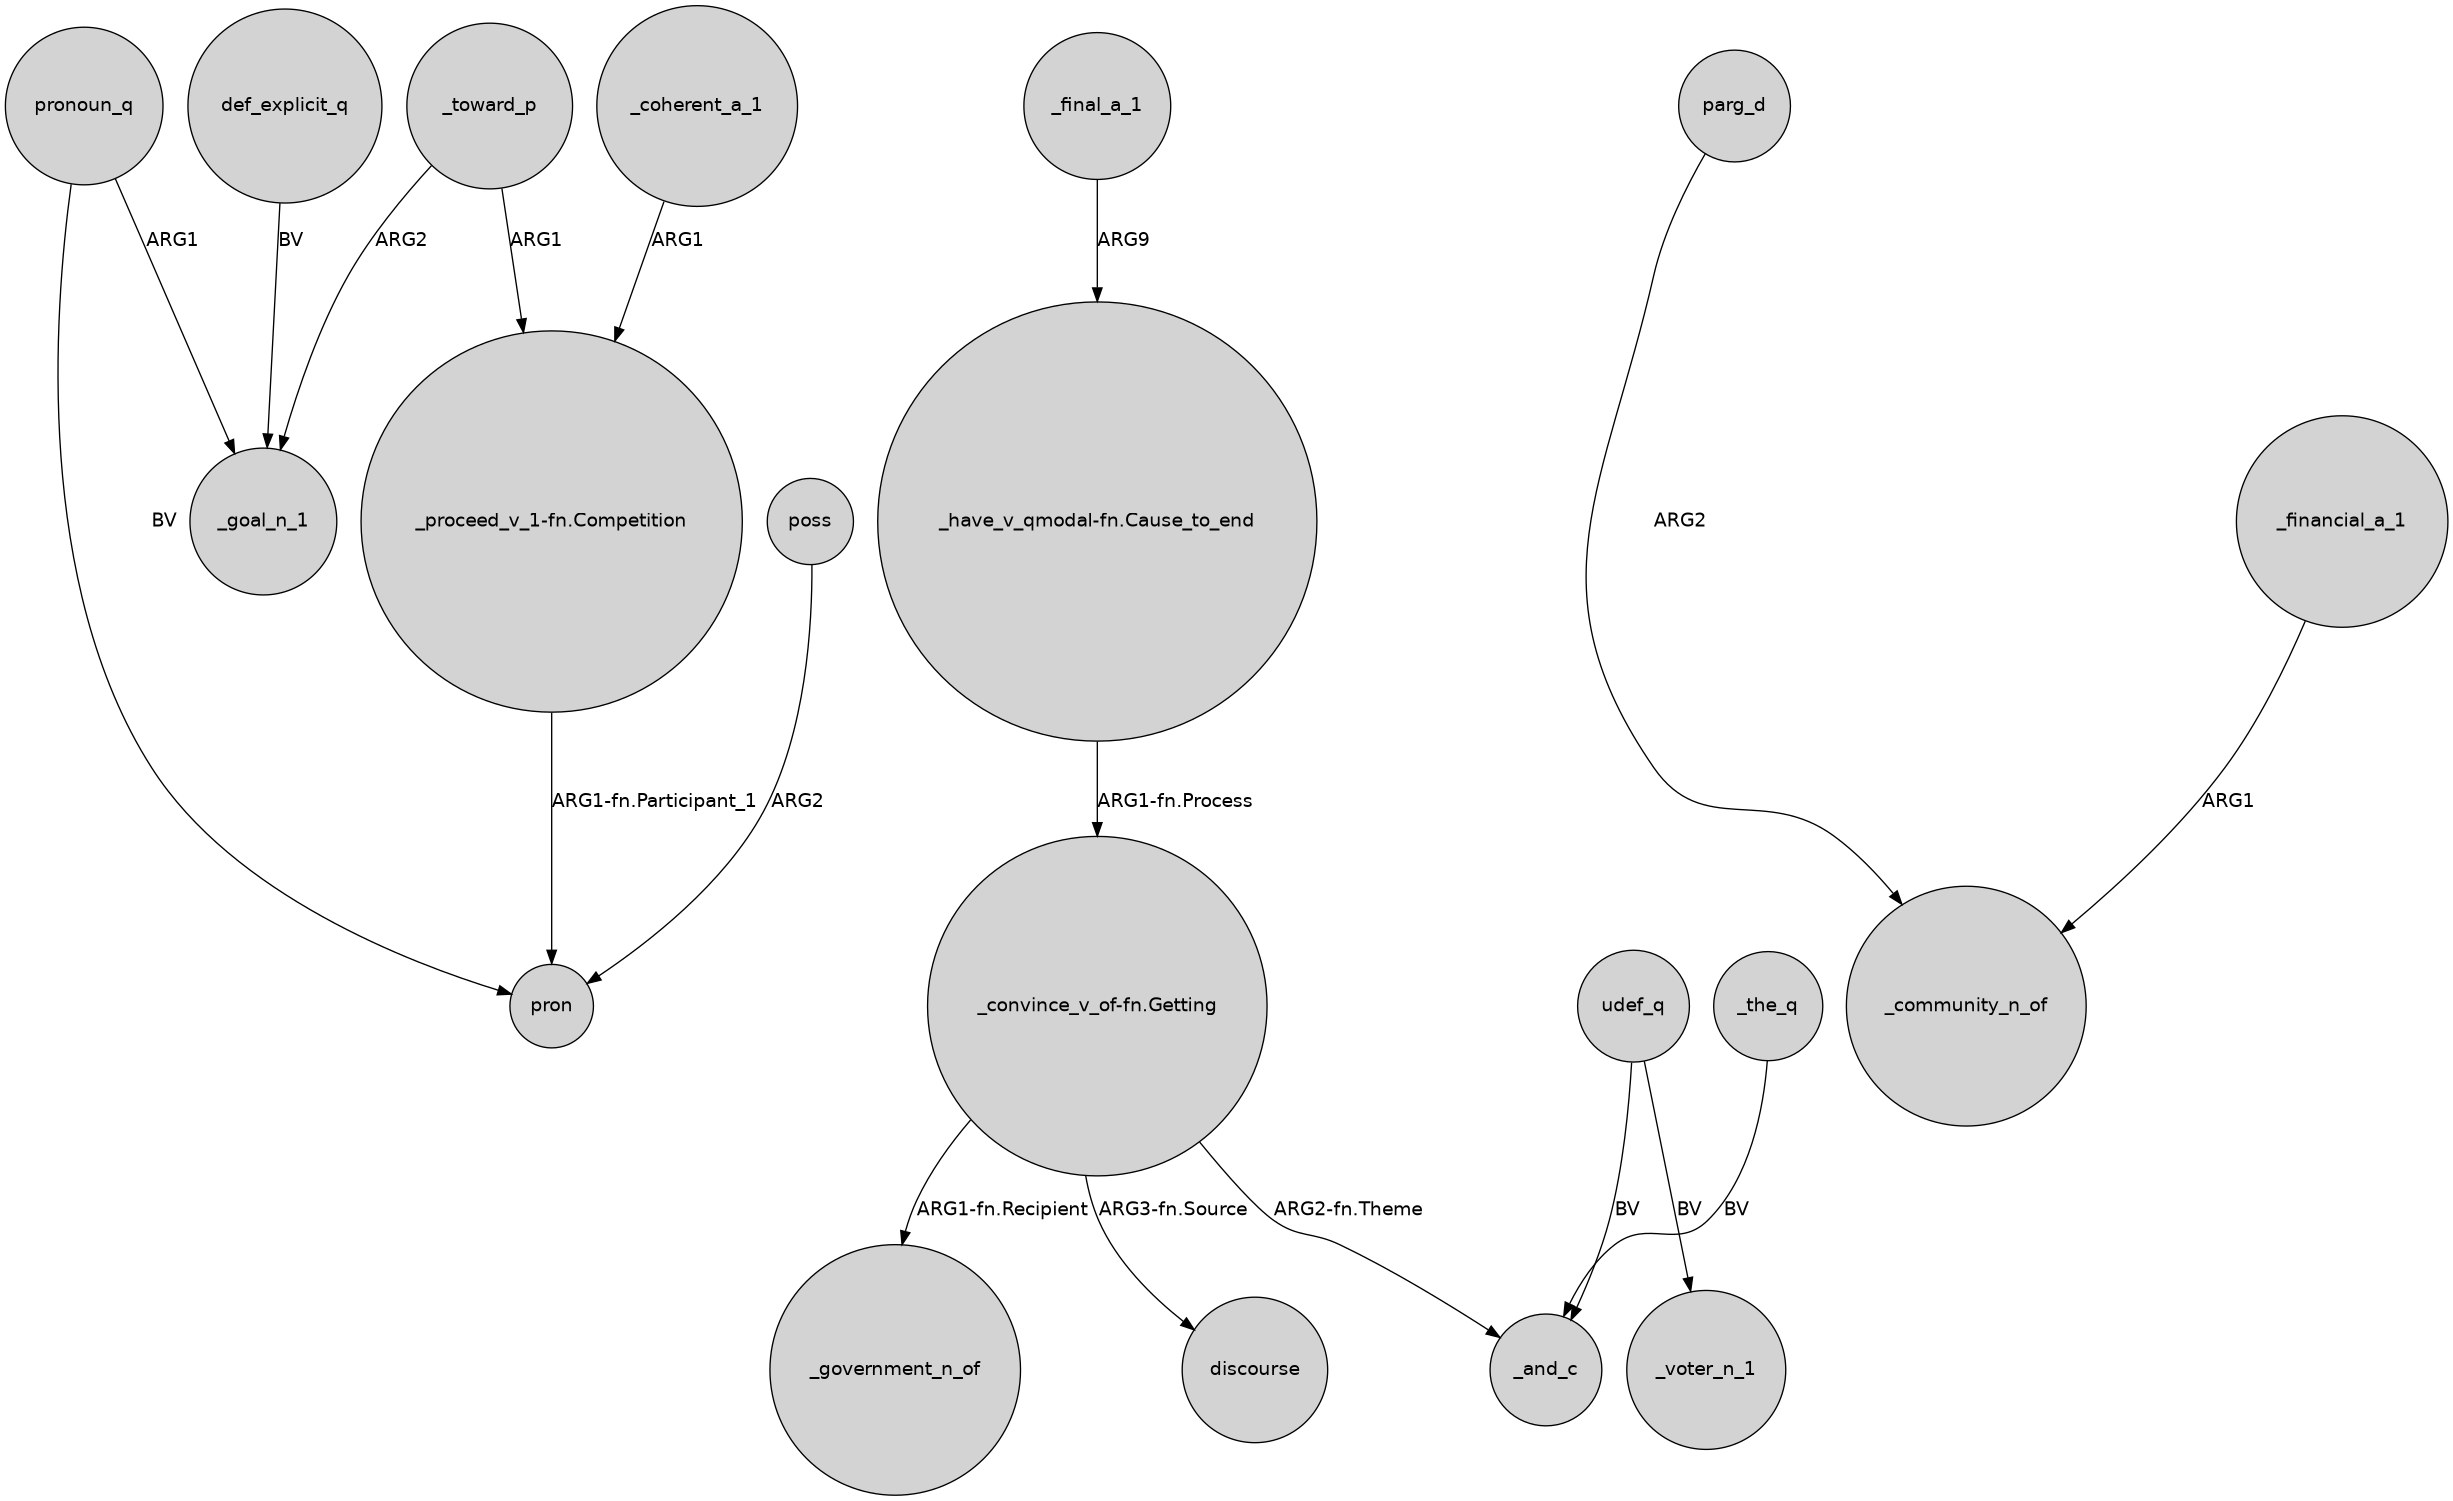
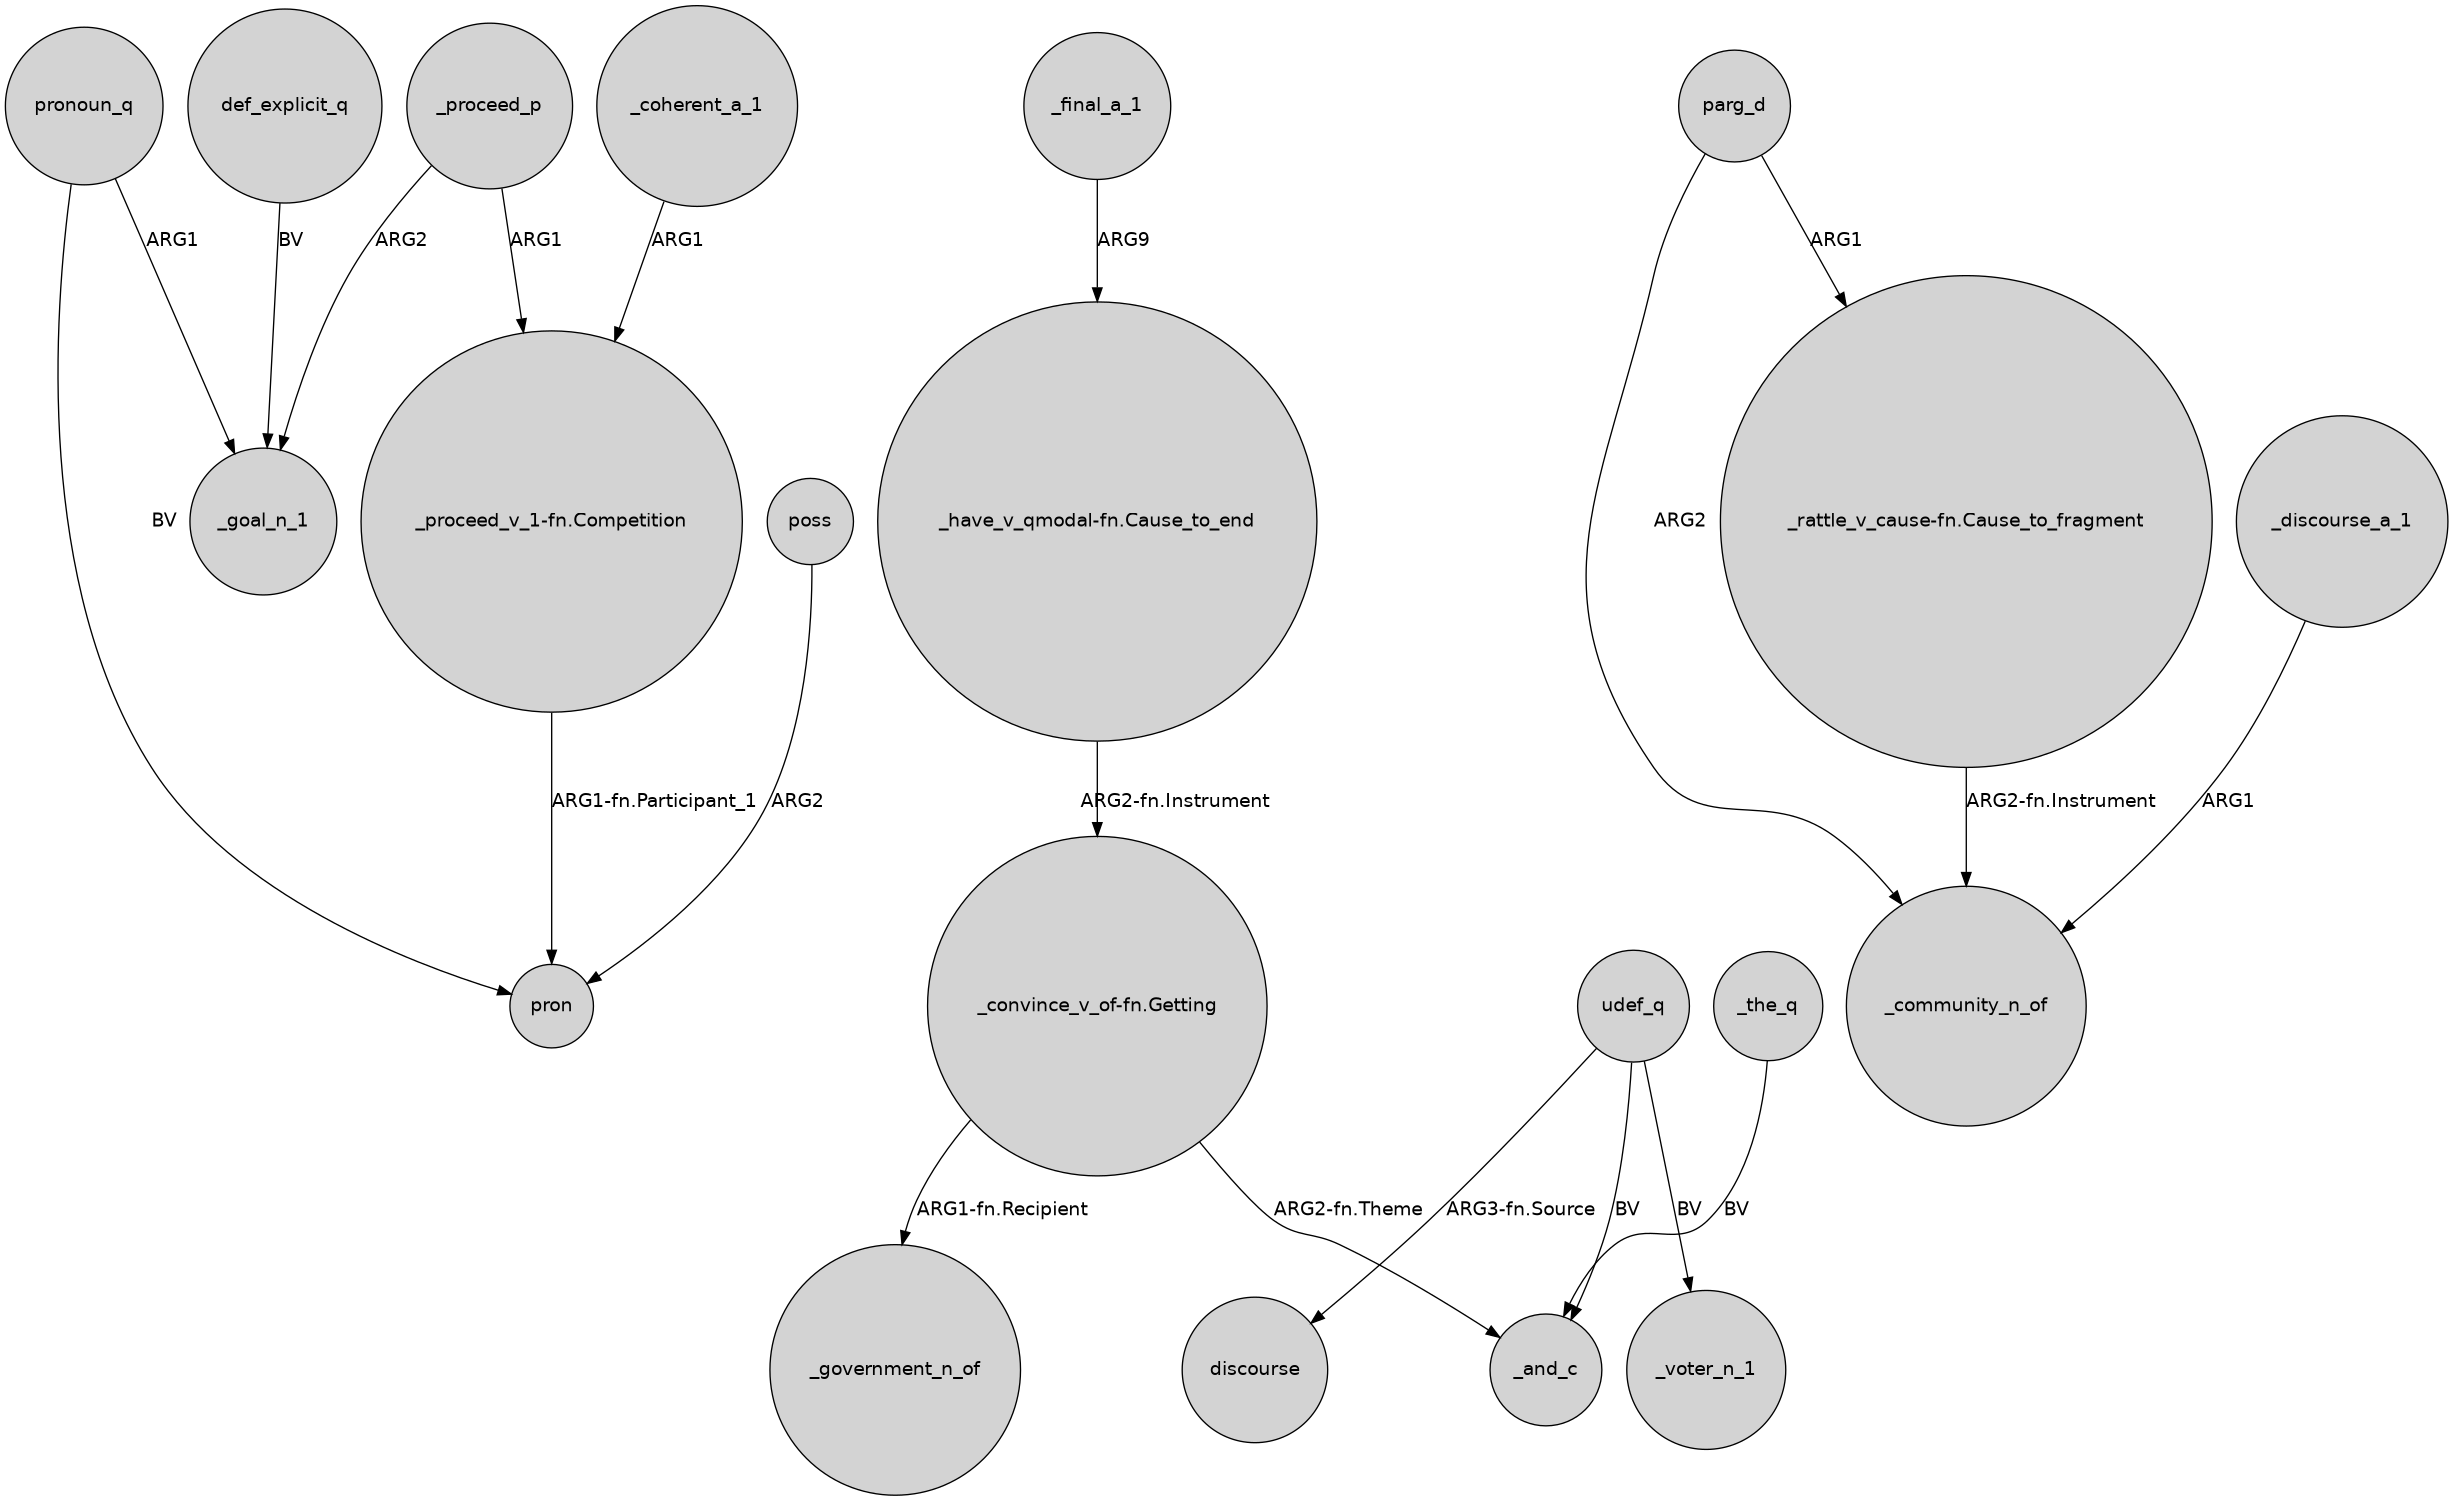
(490, 106) -> (490, 106)
none -> (1966, 522)
(2342, 522) -> (2342, 522)
(1175, 802) -> (1175, 802)
(1121, 1258) -> (1464, 1187)
